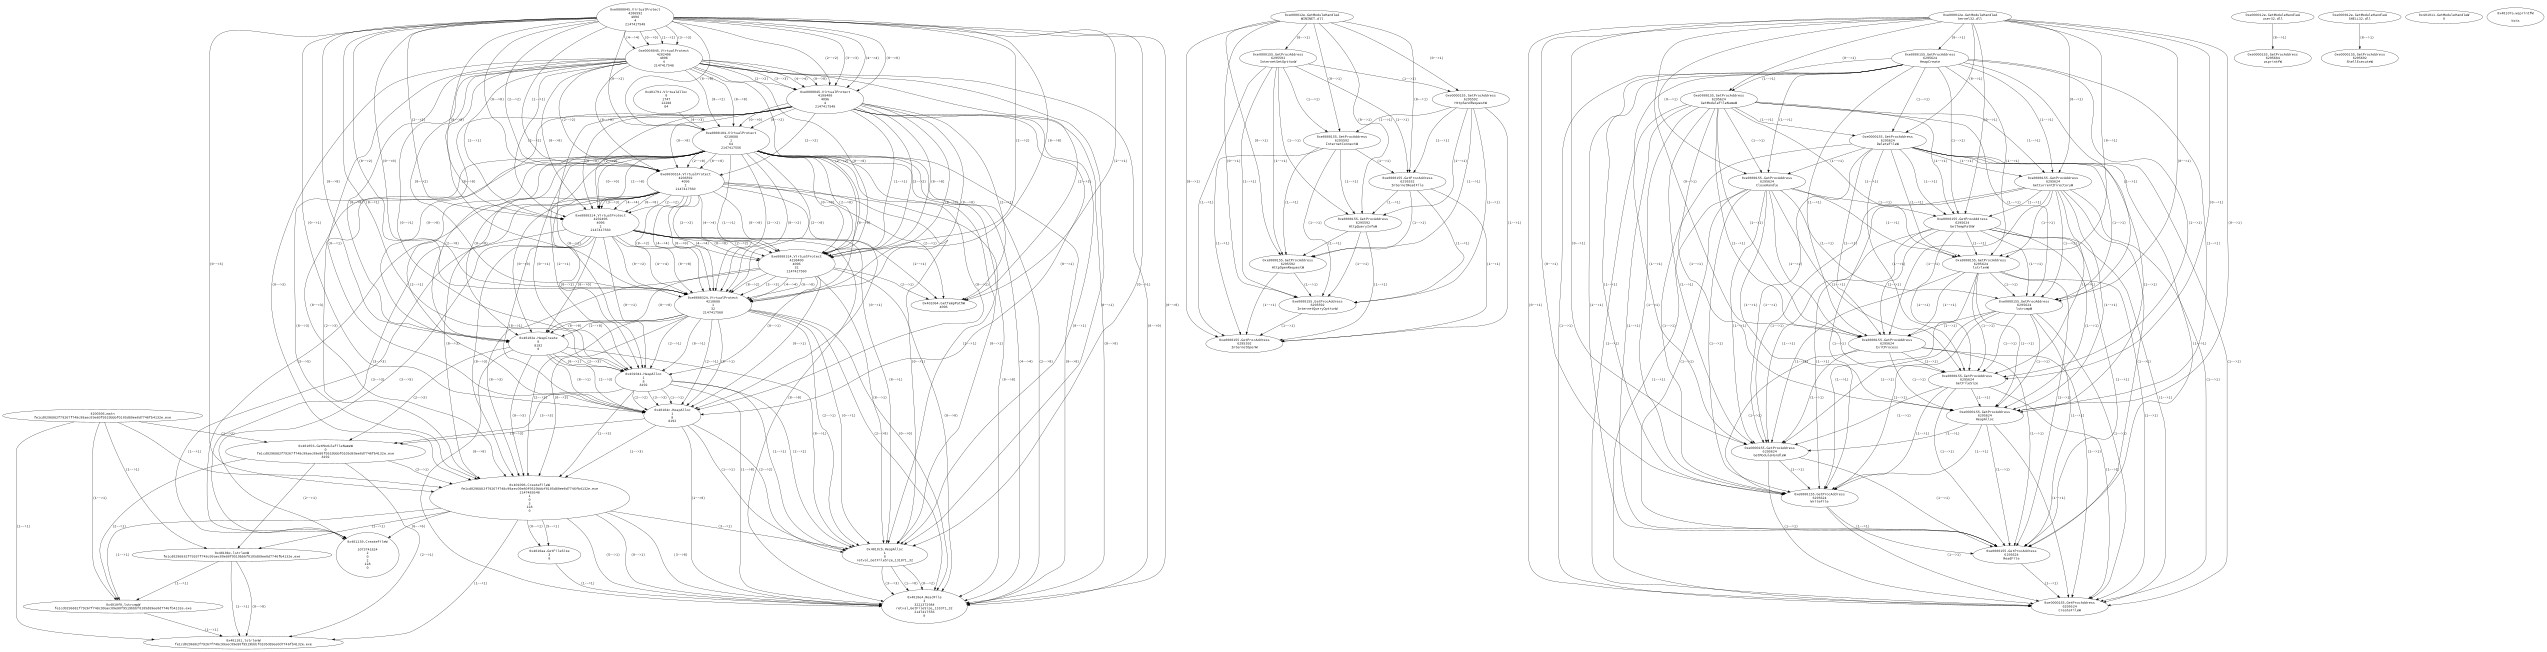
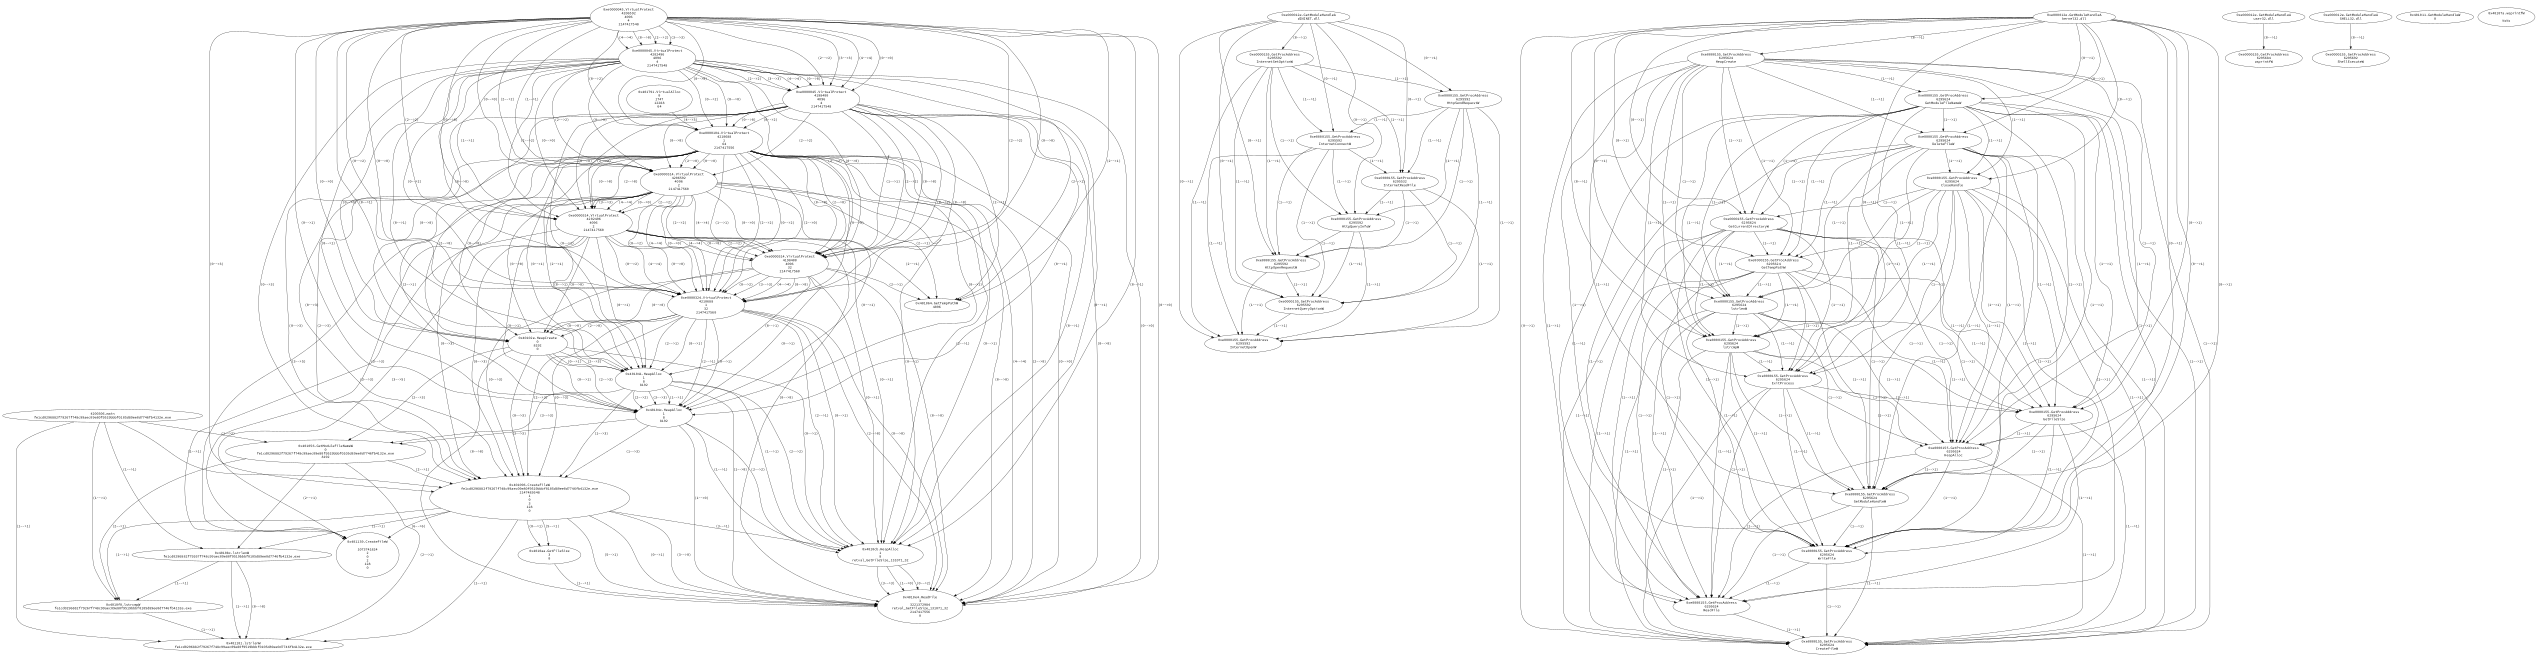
none -> (1854, 207)
